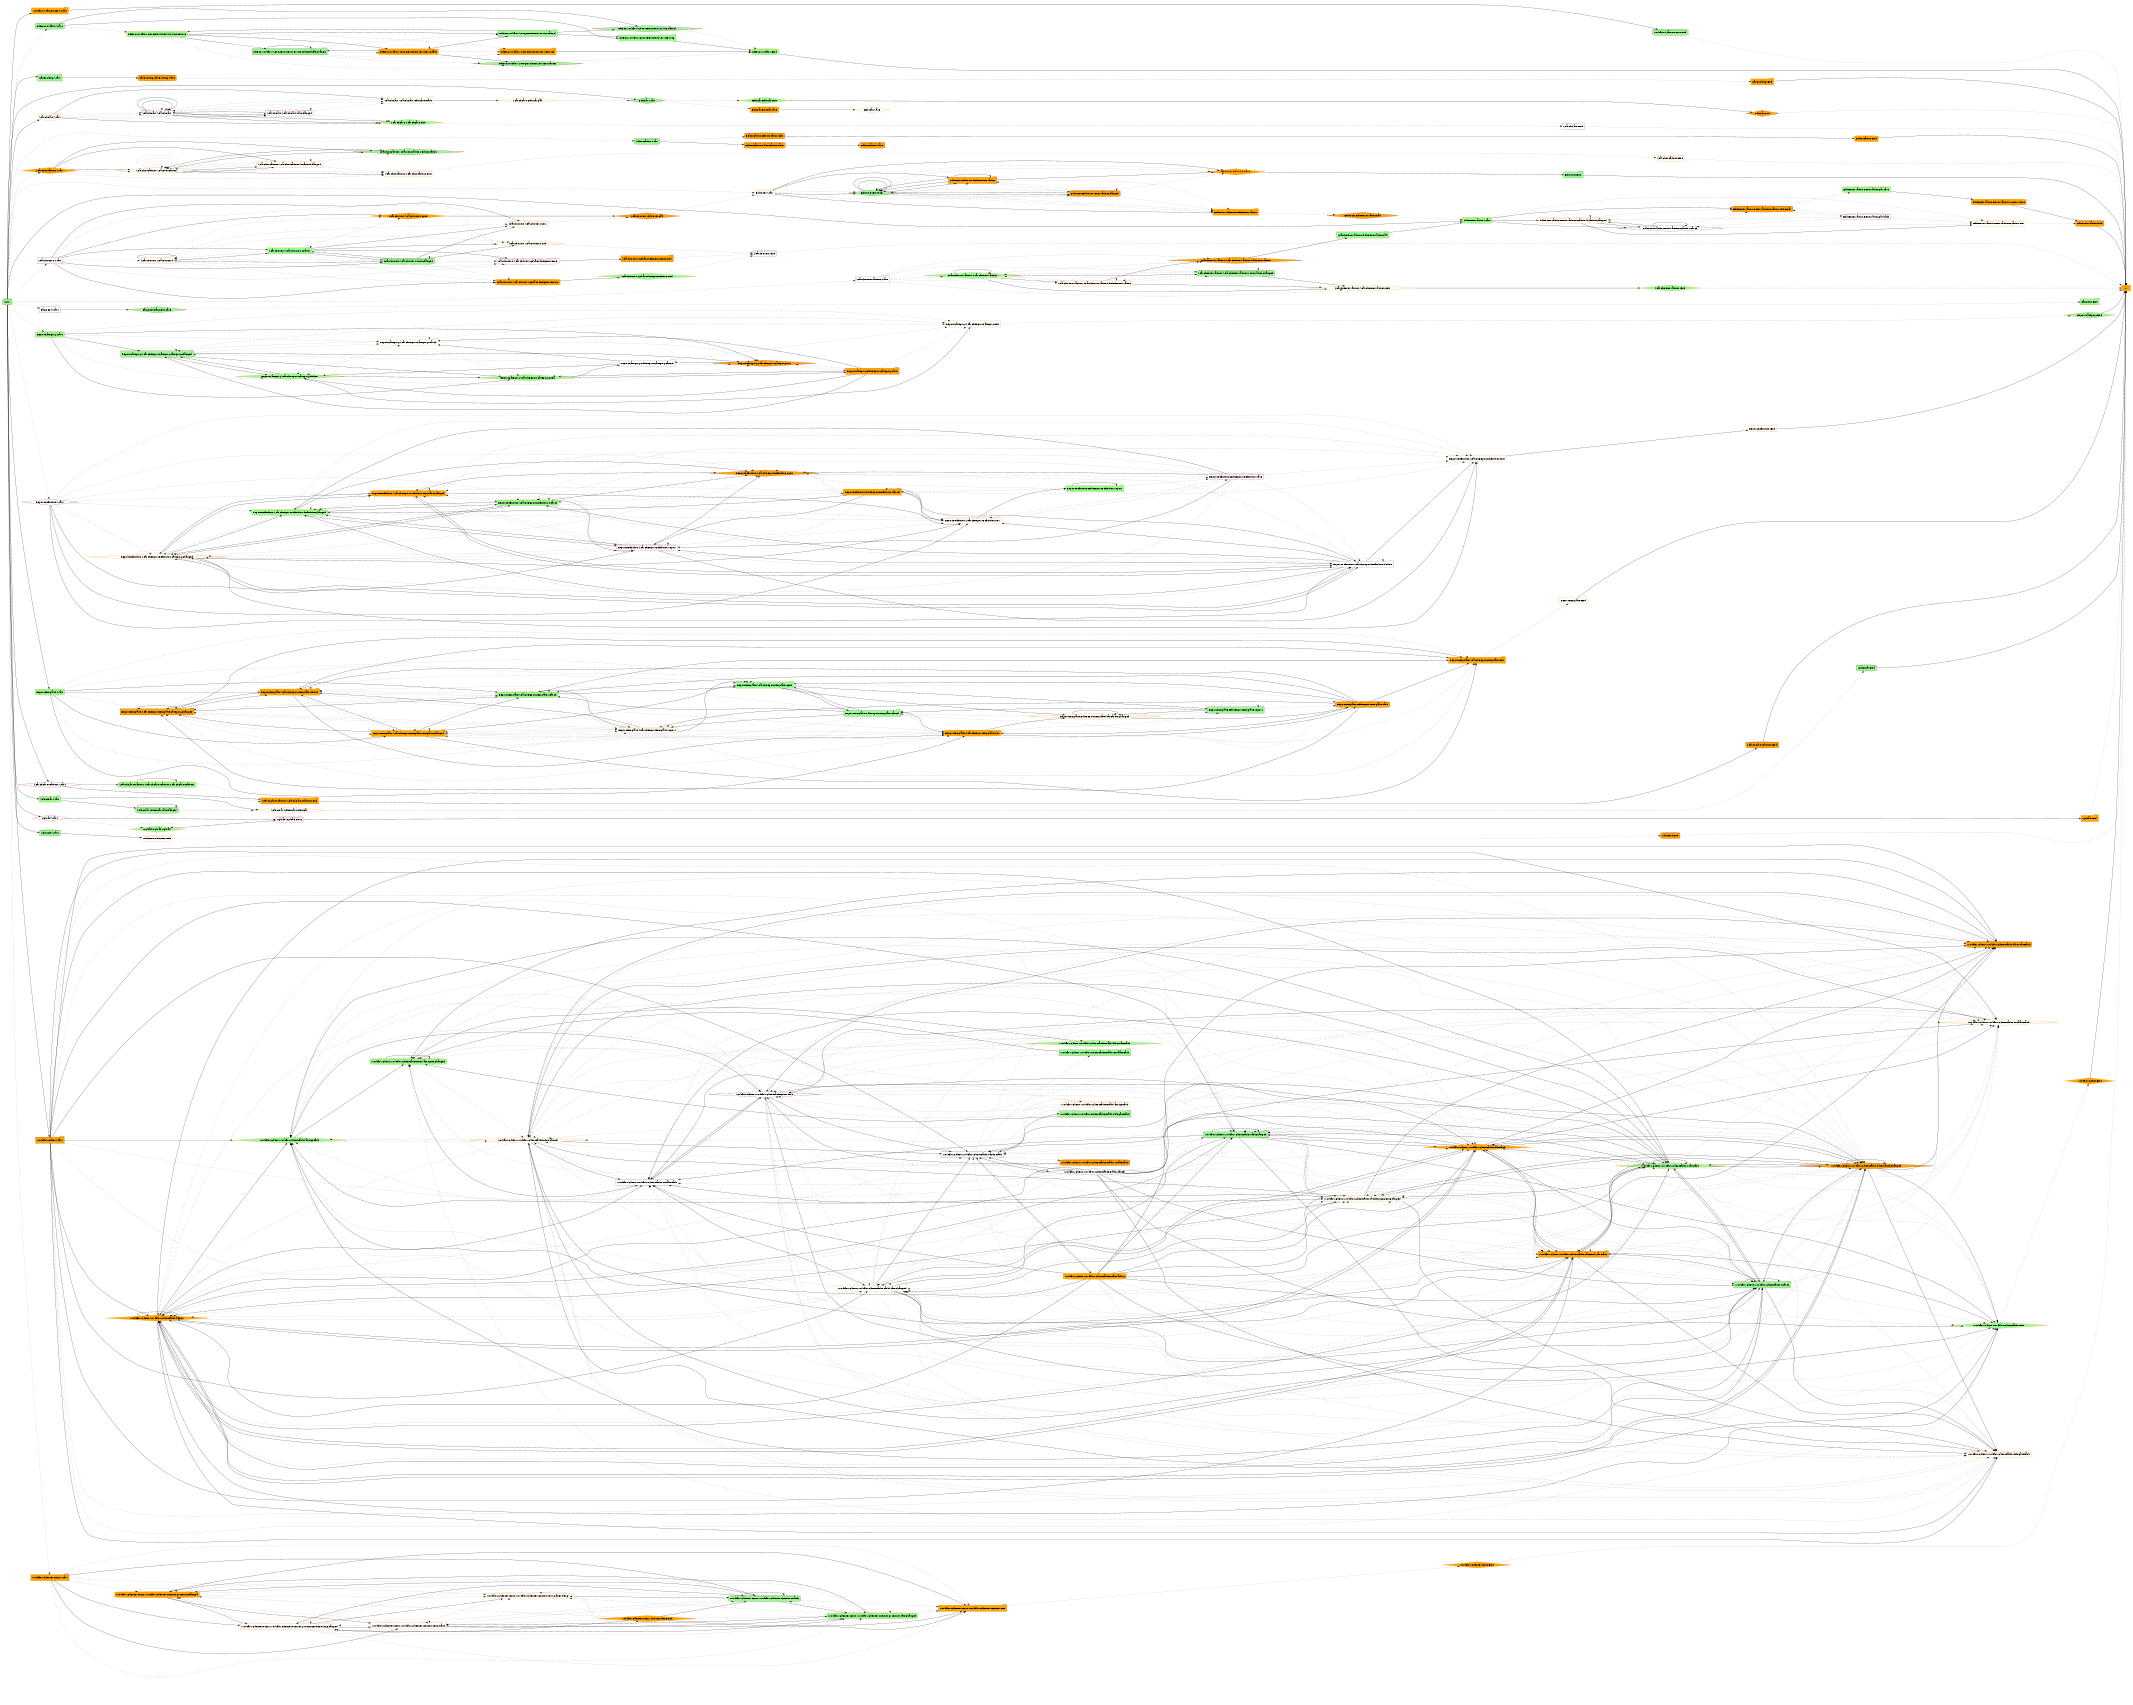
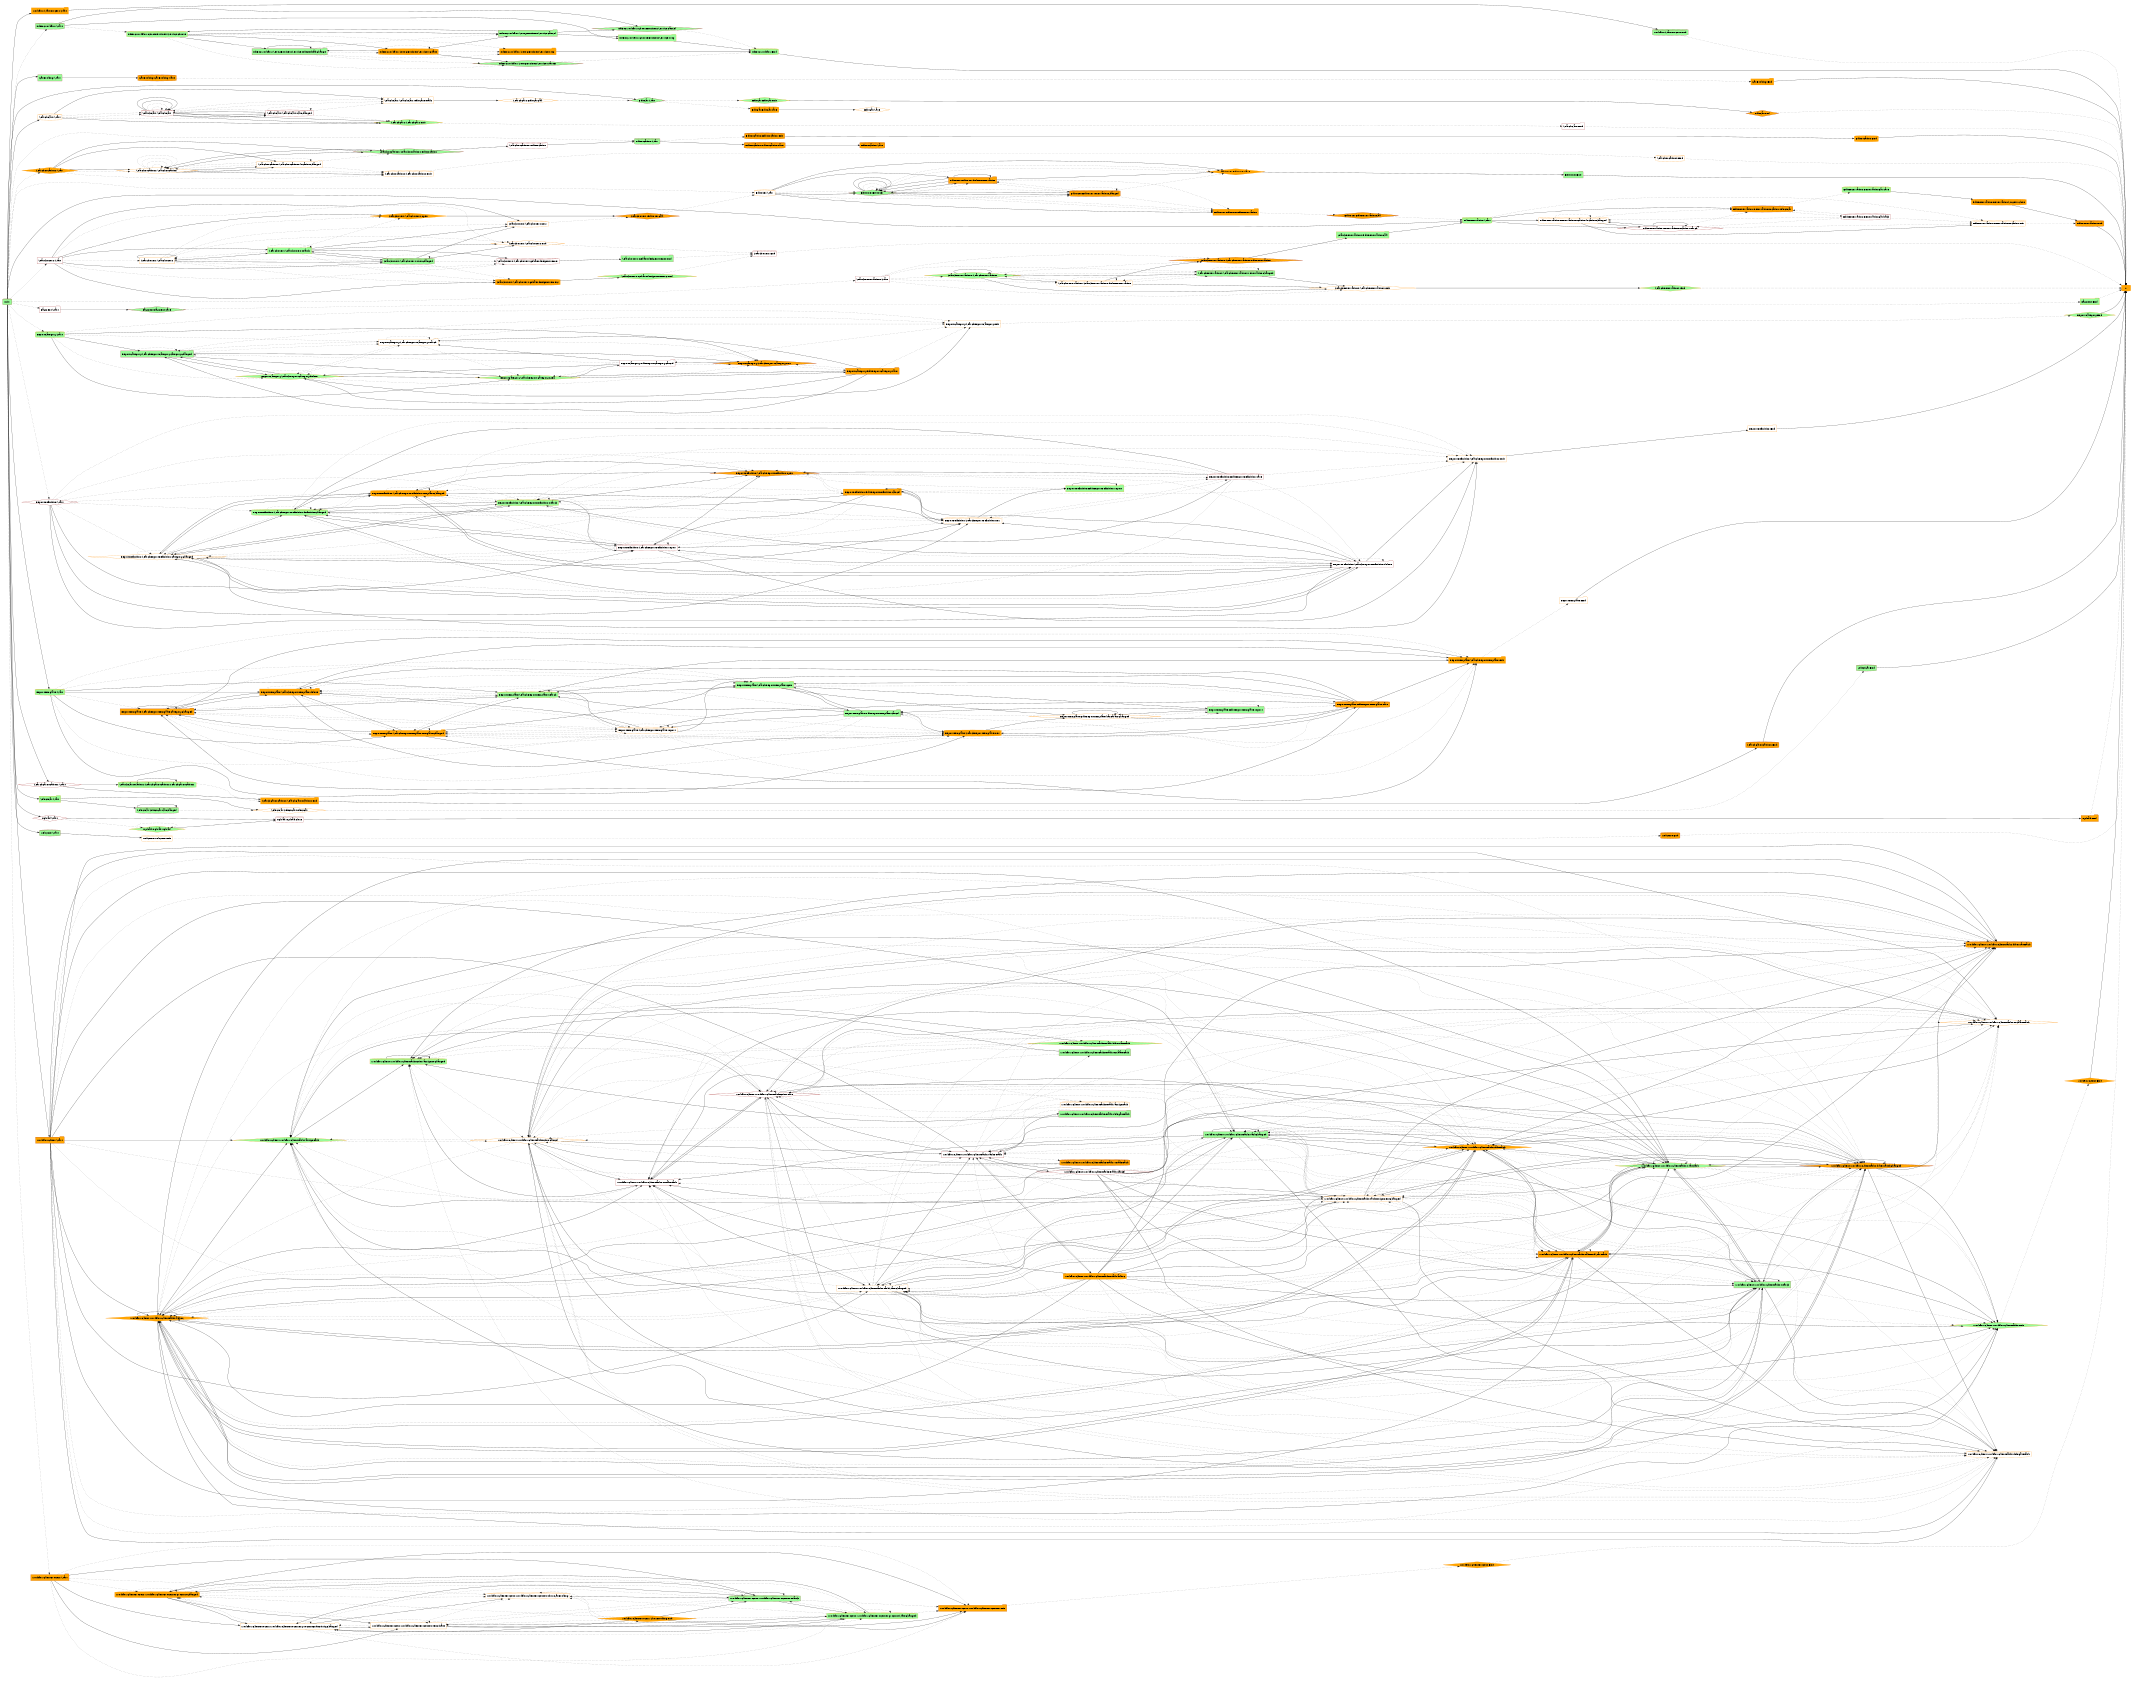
none -> (528, 145)
(647, 259) -> (647, 259)
